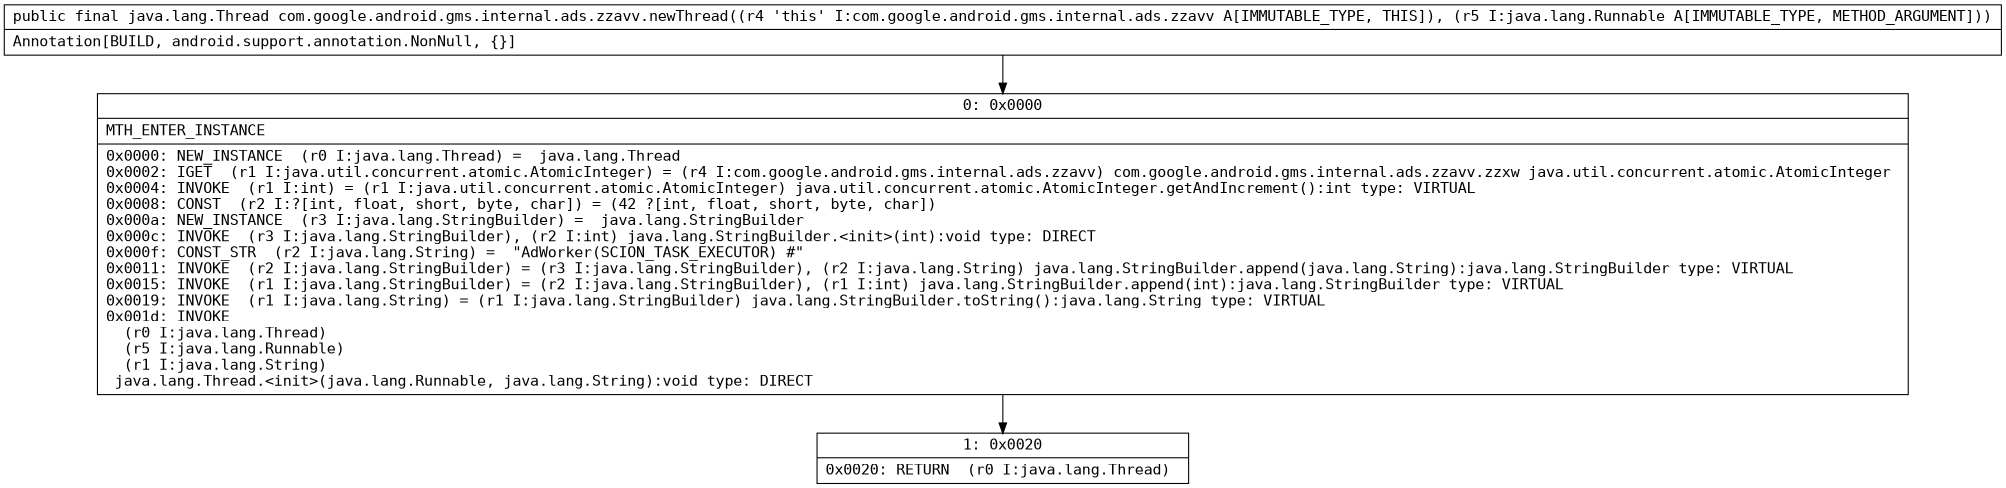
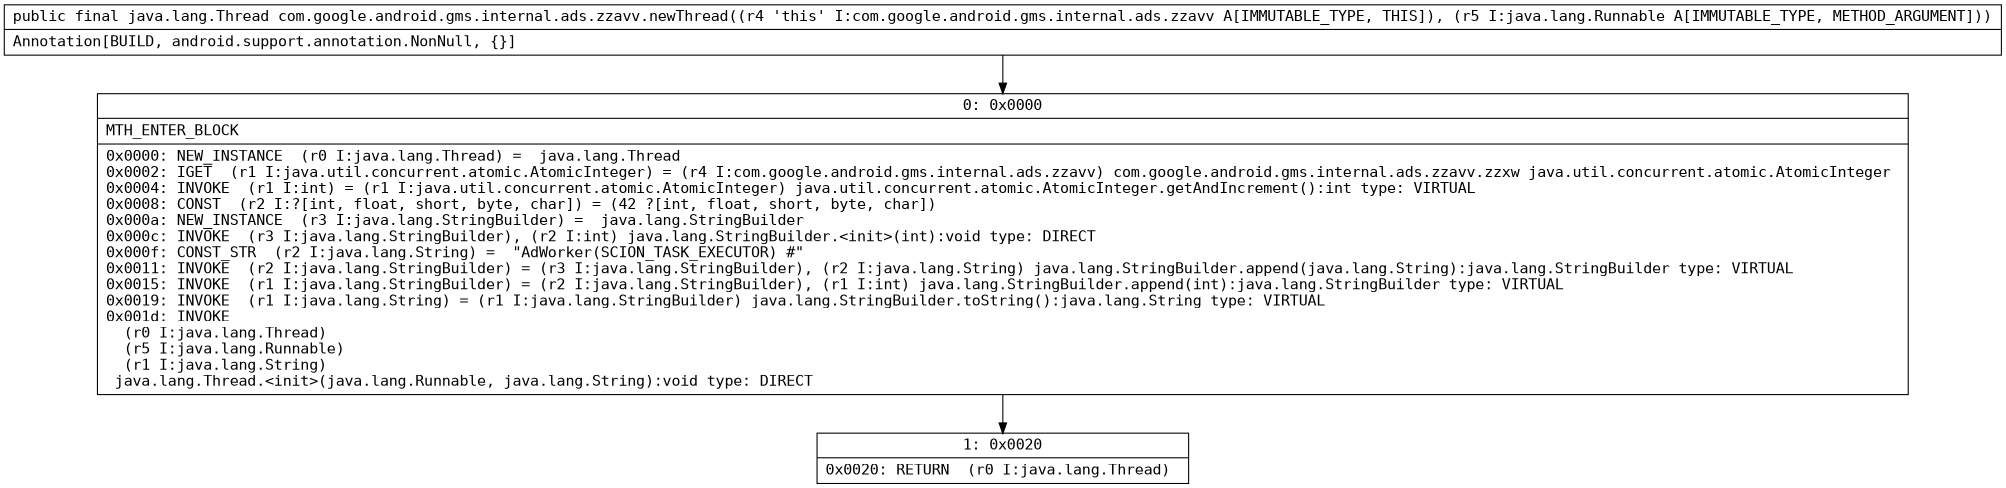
(186, 131) -> (172, 131)
